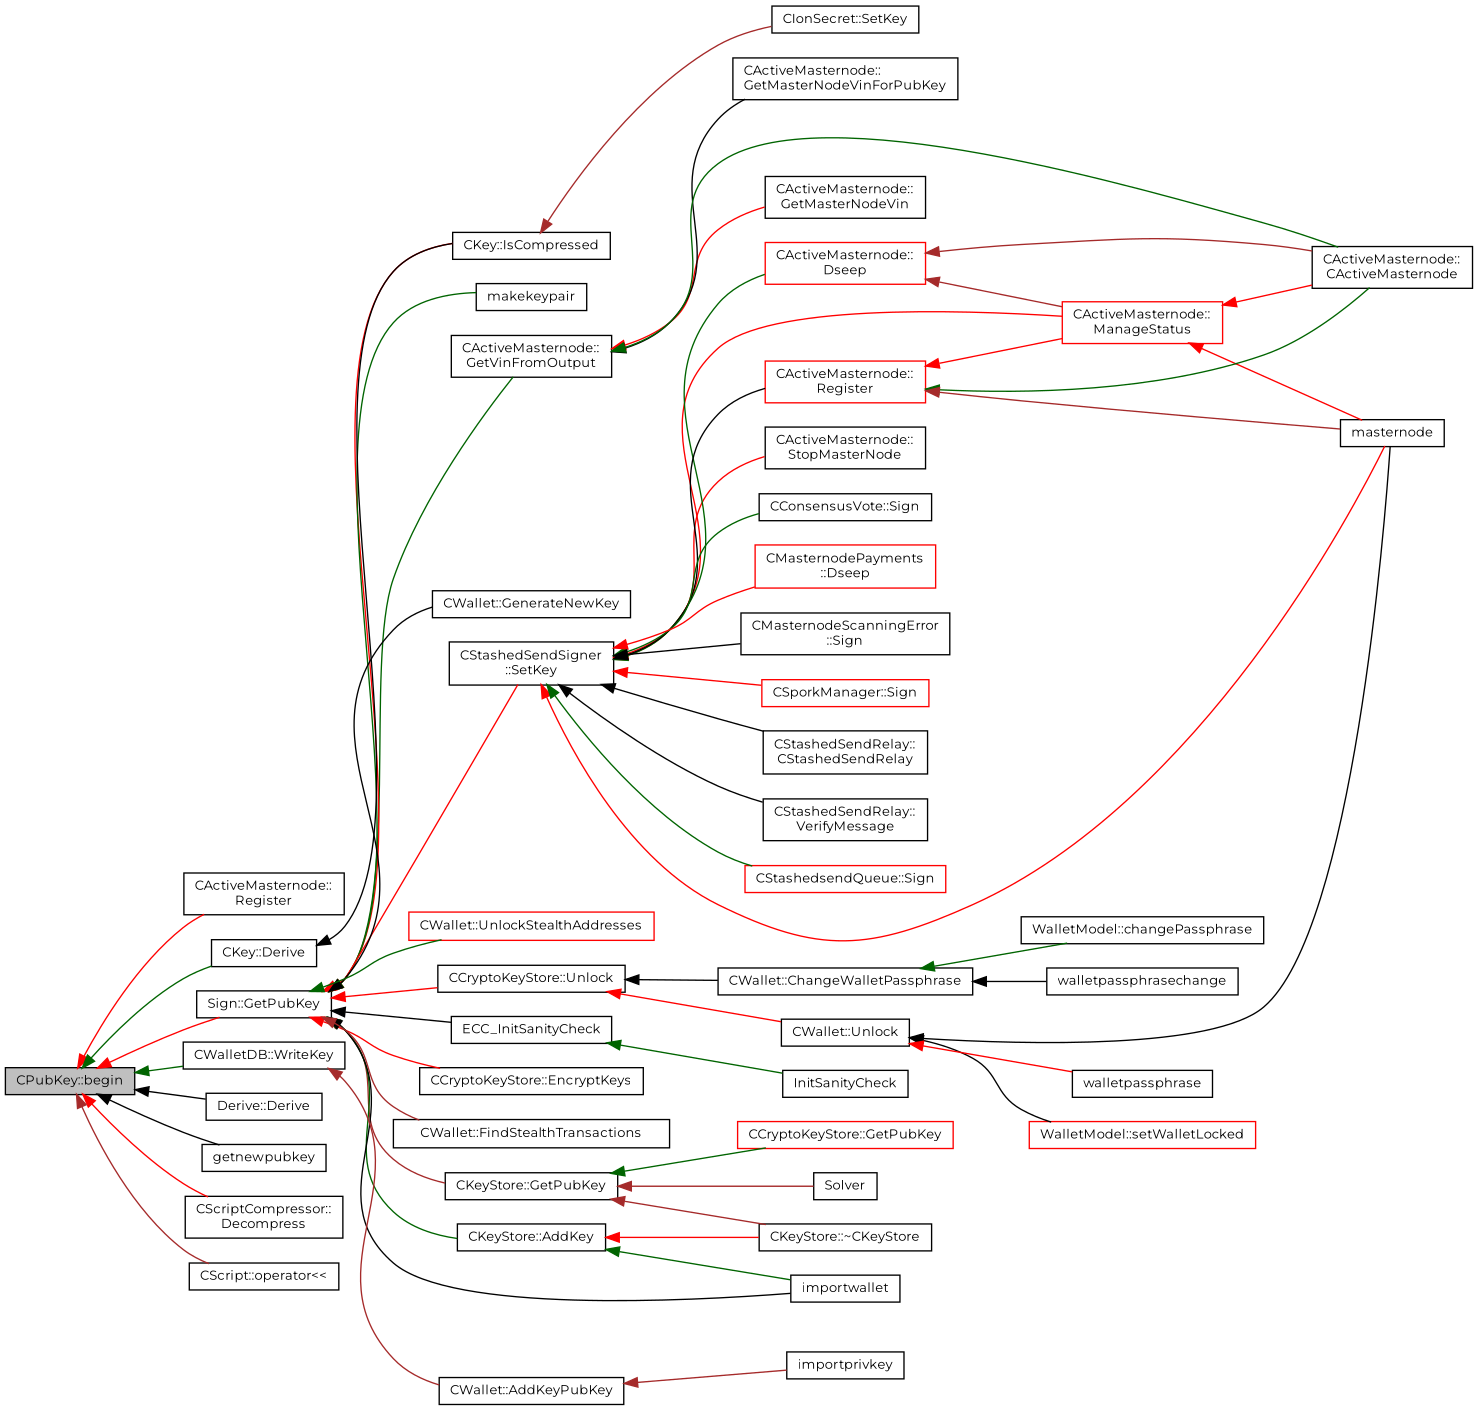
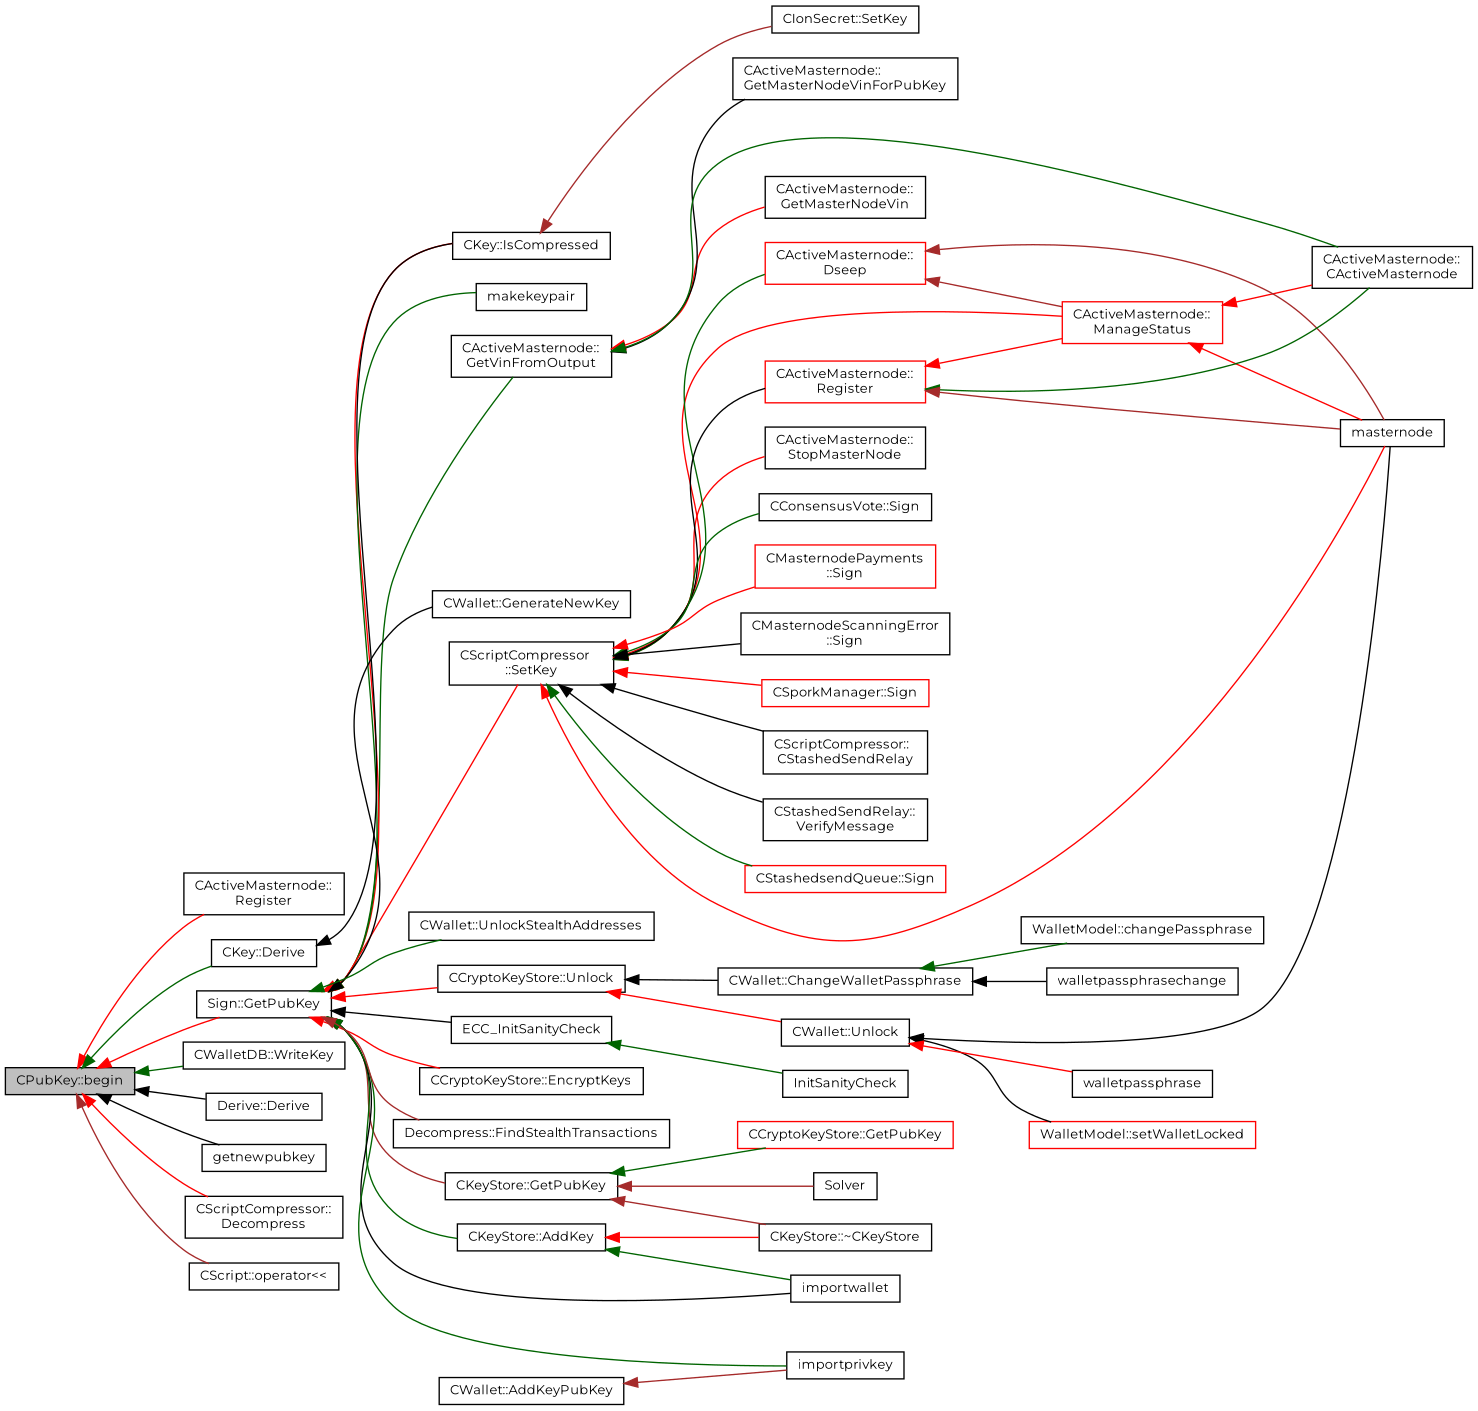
(1126, 239) -> (1193, 264)
(845, 567) -> (845, 567)
(531, 664) -> (531, 664)
(845, 752) -> (845, 752)
(531, 926) -> (531, 926)
(531, 1134) -> (531, 1134)
(364, 1243) -> none
none -> (438, 1329)
